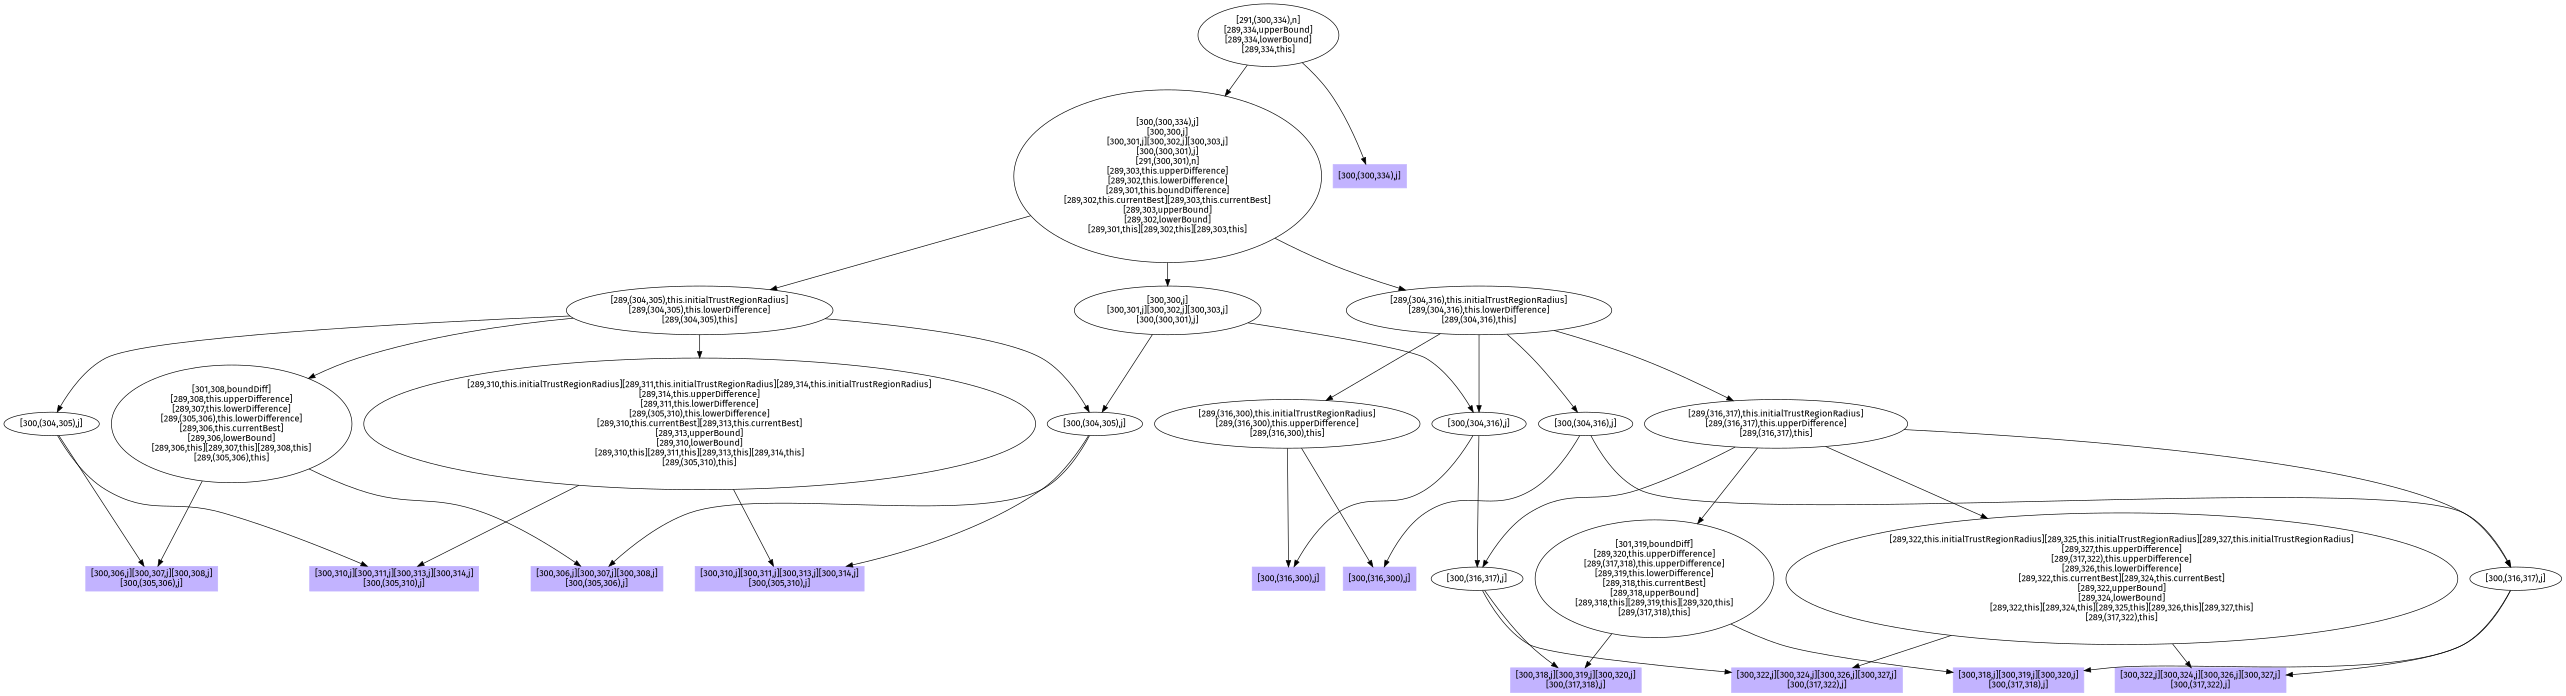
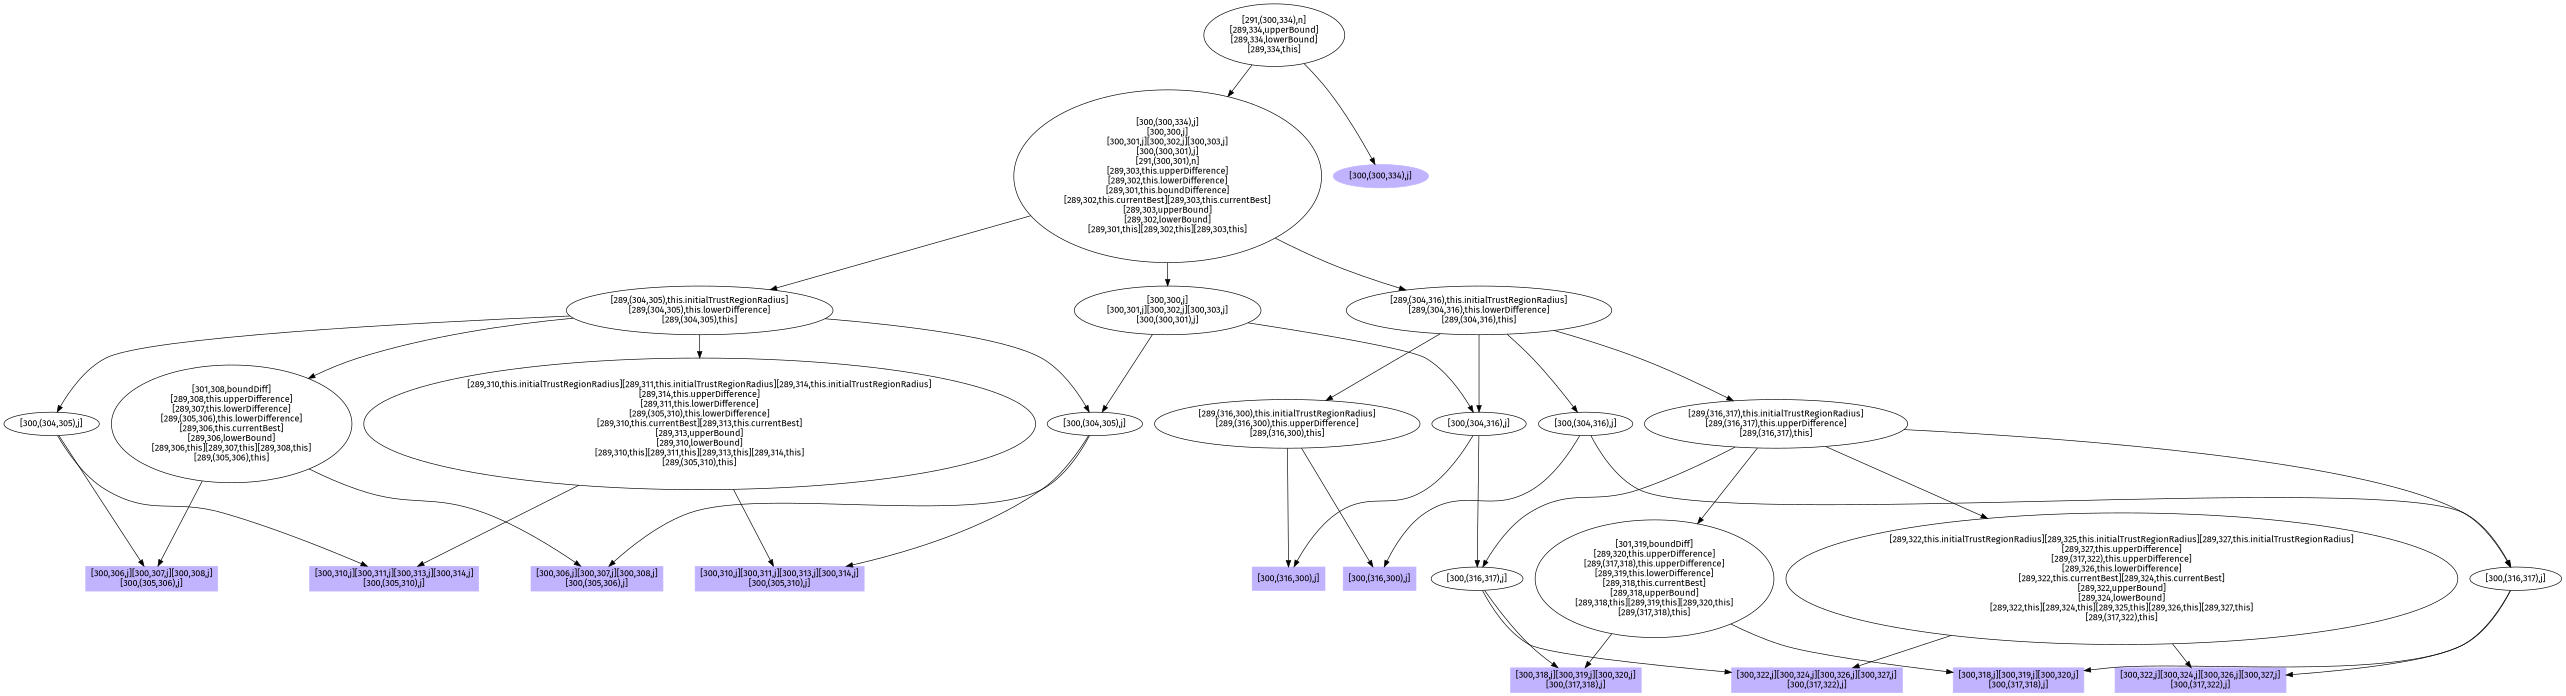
(1370, 176) -> (1381, 176)
